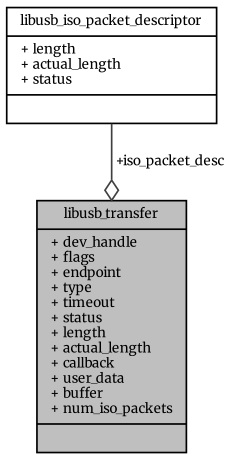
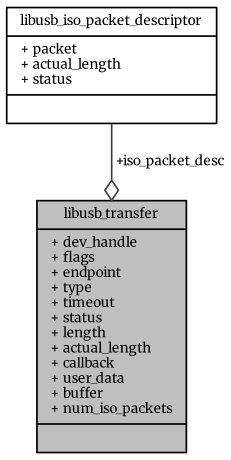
(49, 50) -> (49, 50)
